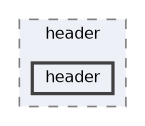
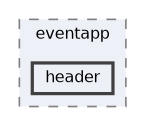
(73, 35) -> (73, 35)
